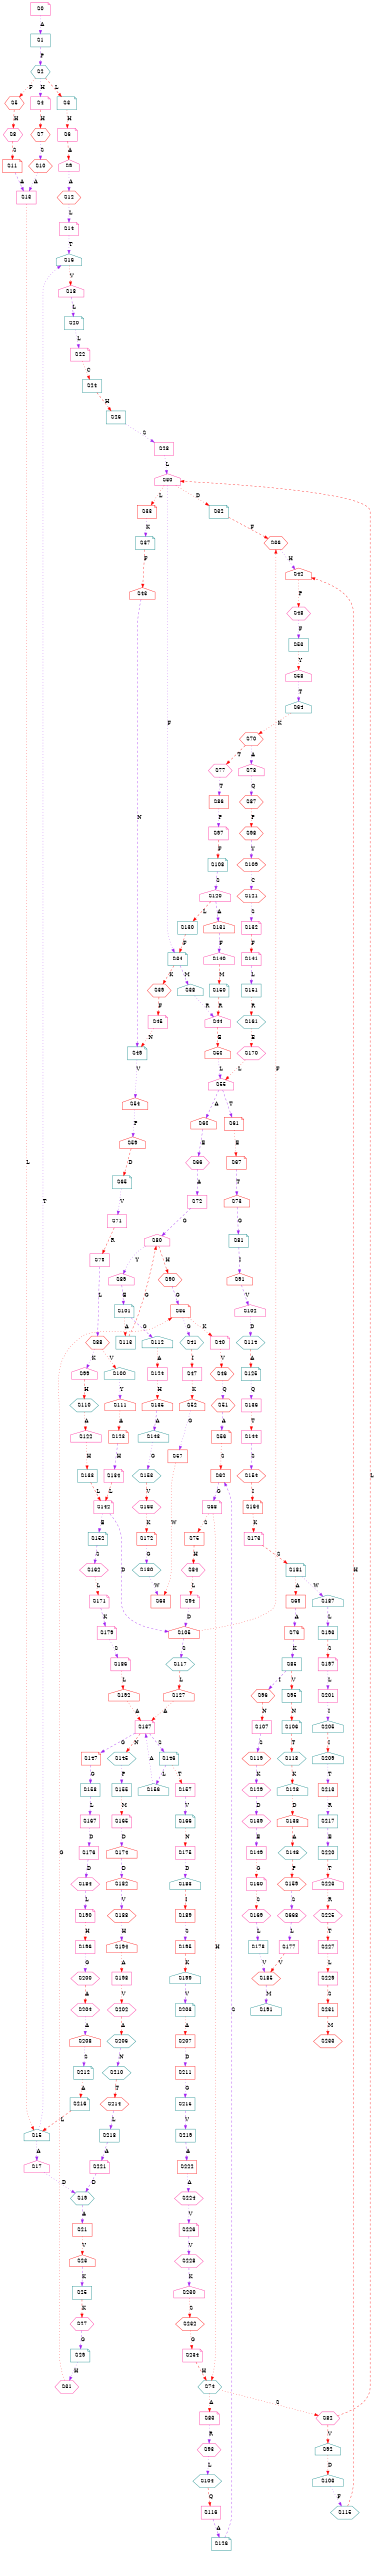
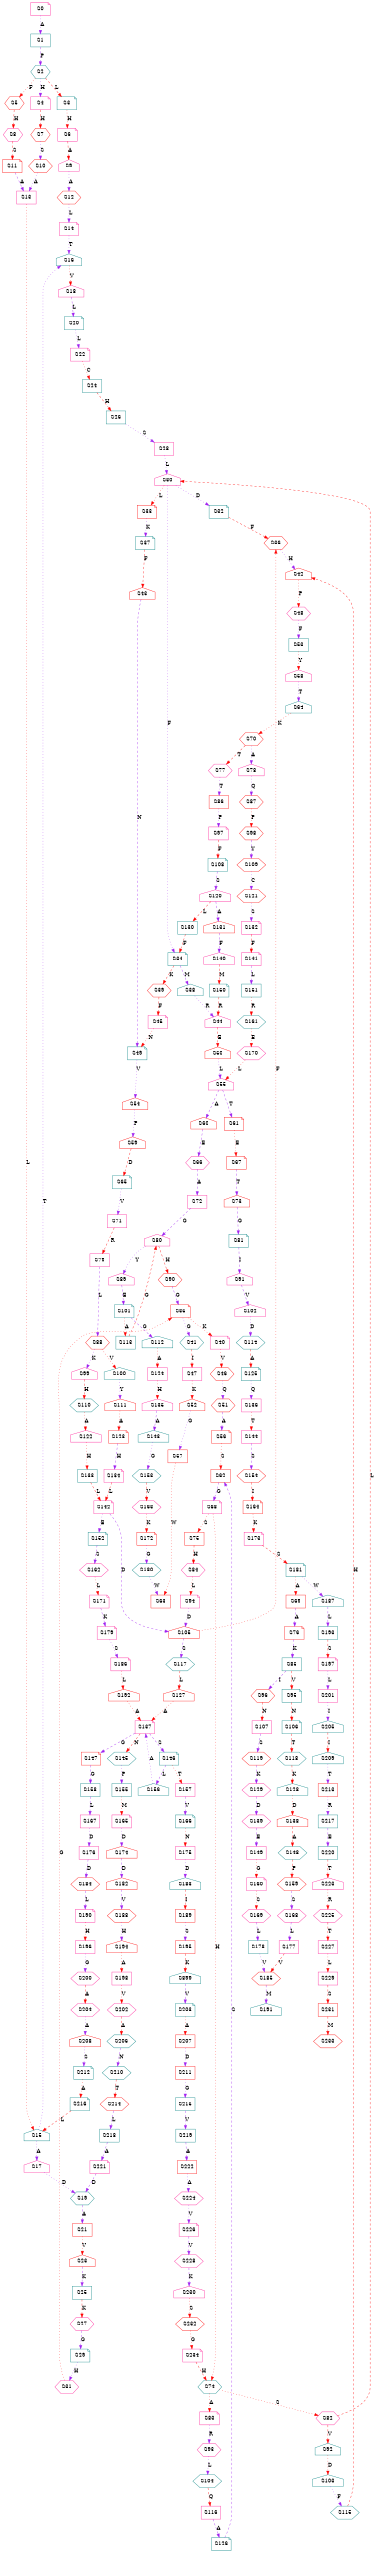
(191, 495) -> (191, 495)
(240, 1280) -> (240, 1280)
(157, 1405) -> (157, 1405)
(85, 1884) -> (85, 1884)
(292, 1916) -> (292, 1916)
(185, 1979) -> (185, 1979)
